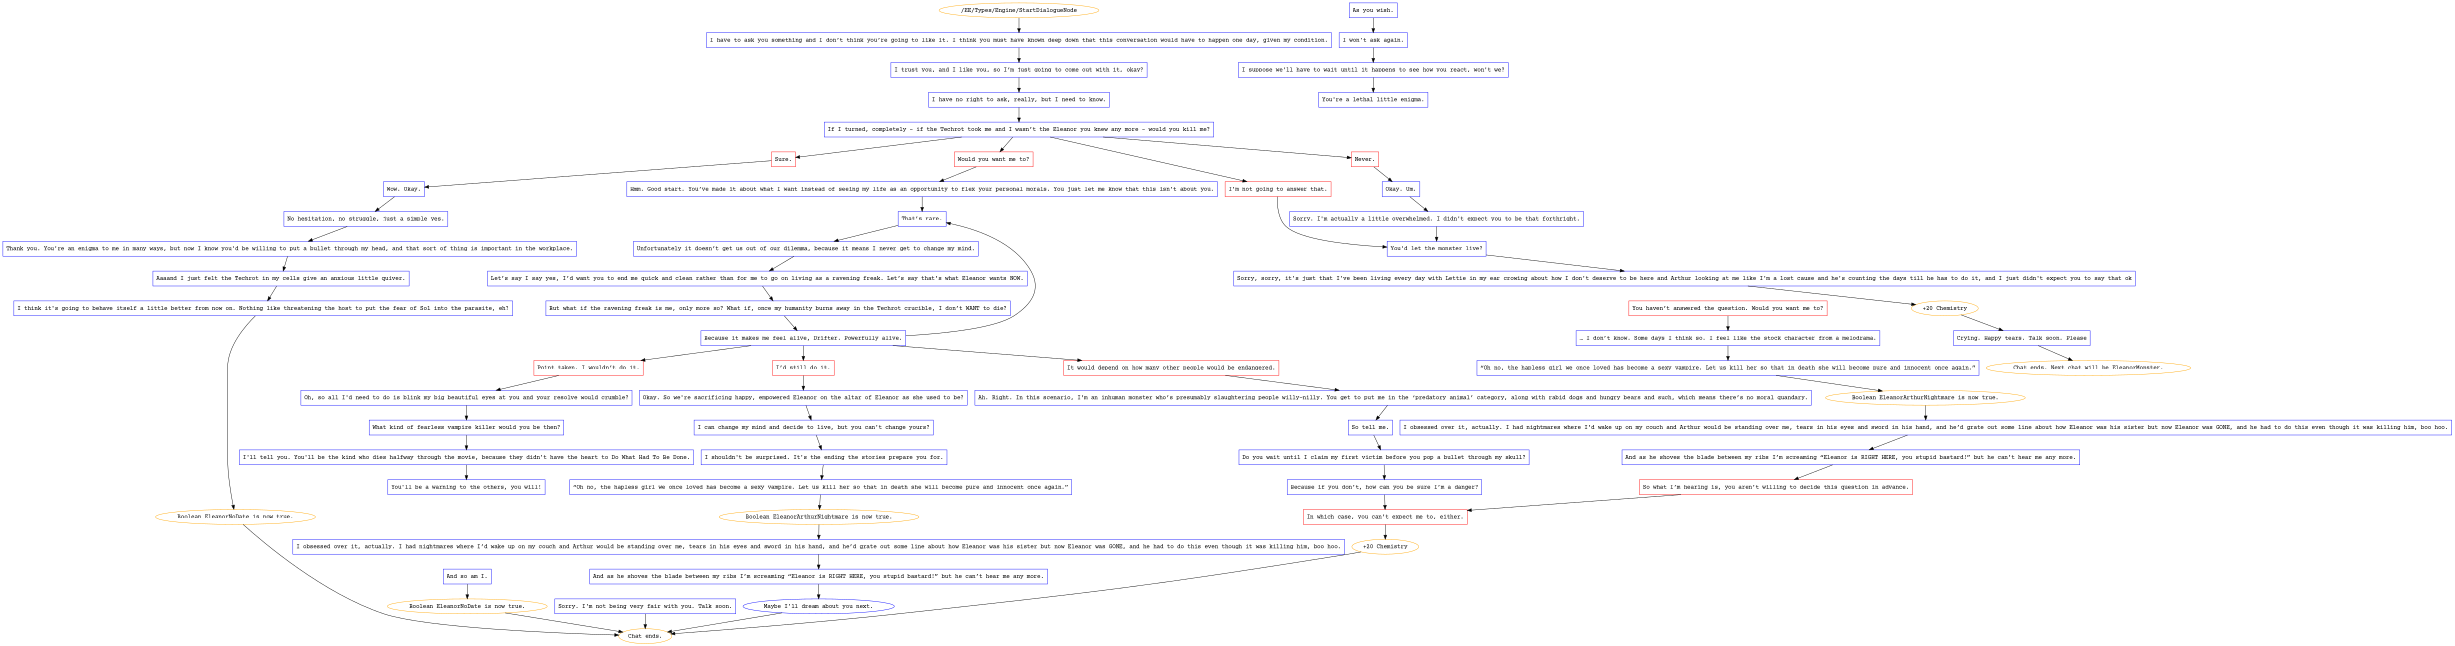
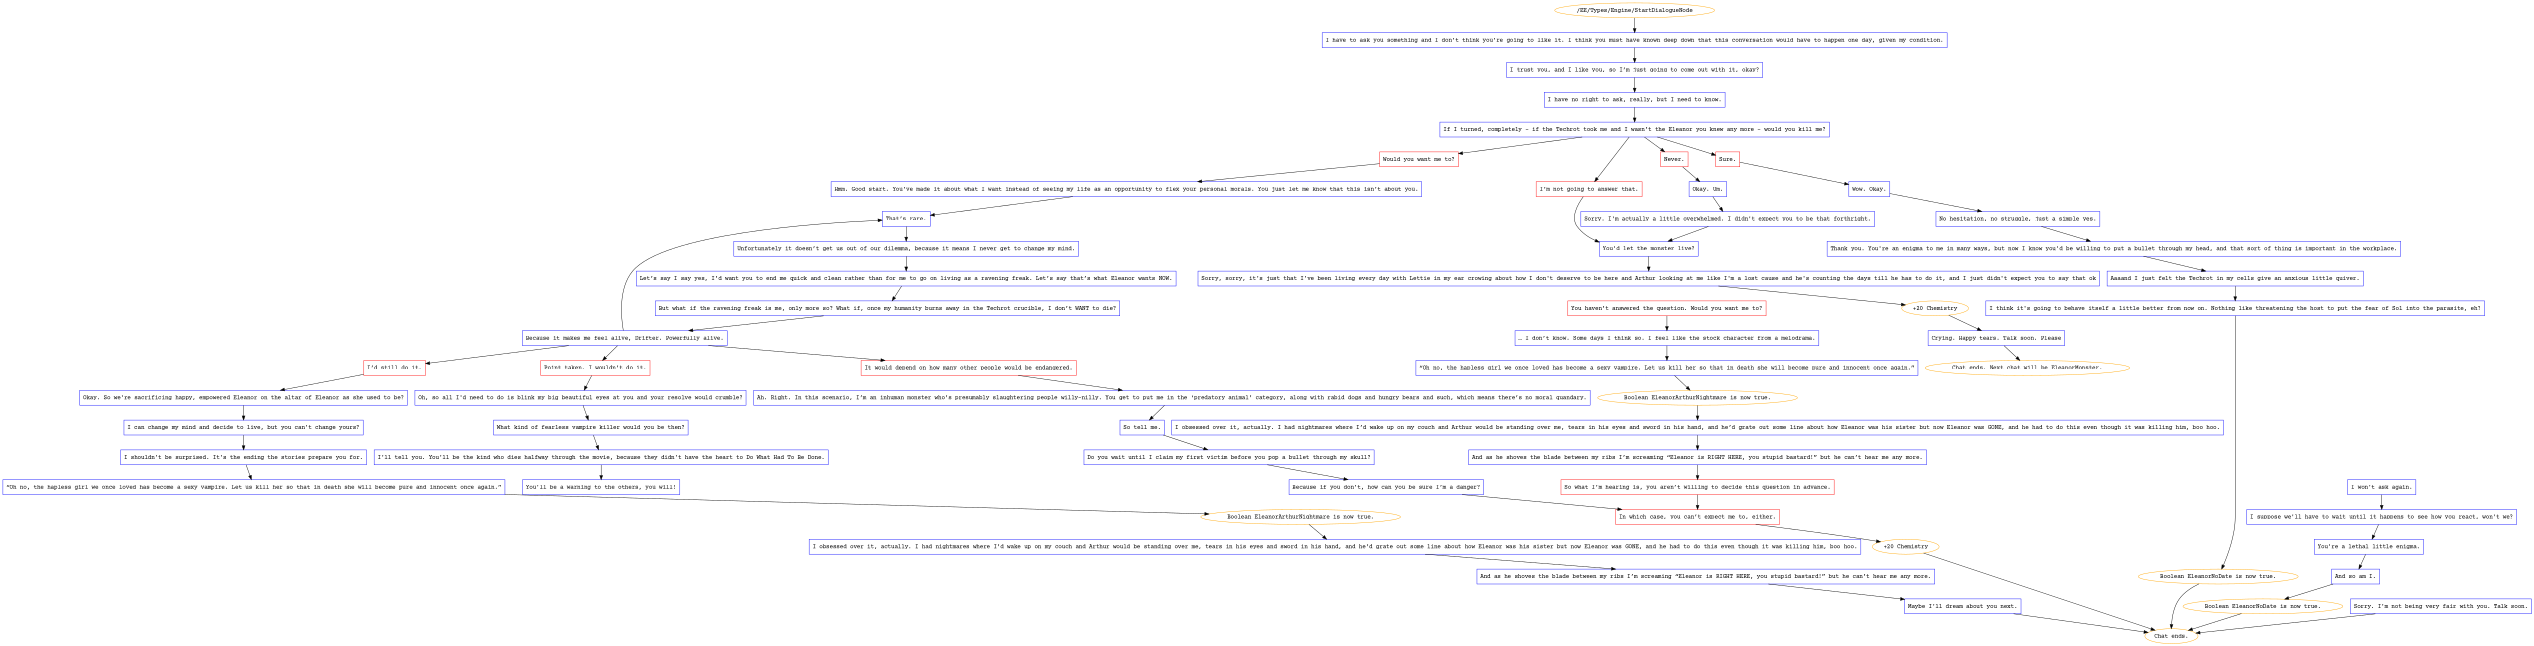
(1373, 10) -> none
none -> (2363, 560)
(819, 606) -> (1963, 606)
